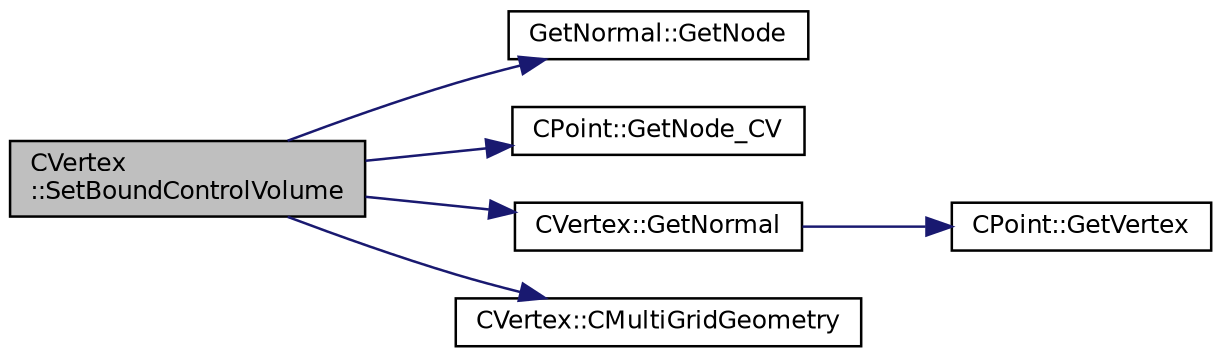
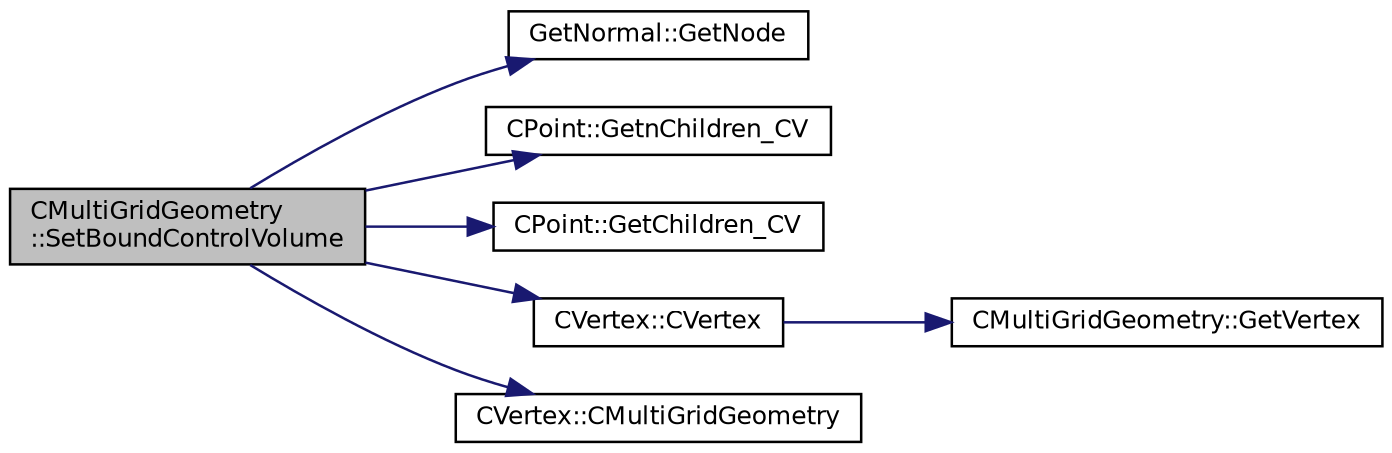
(658, 131) -> (658, 131)
(188, 179) -> (188, 227)
(658, 227) -> (658, 322)
none -> (658, 227)
(1082, 227) -> (1167, 322)
